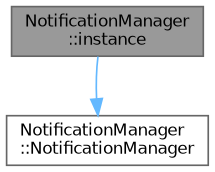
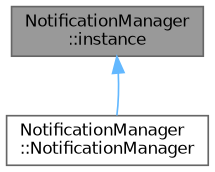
(96, 78) -> (118, 94)
